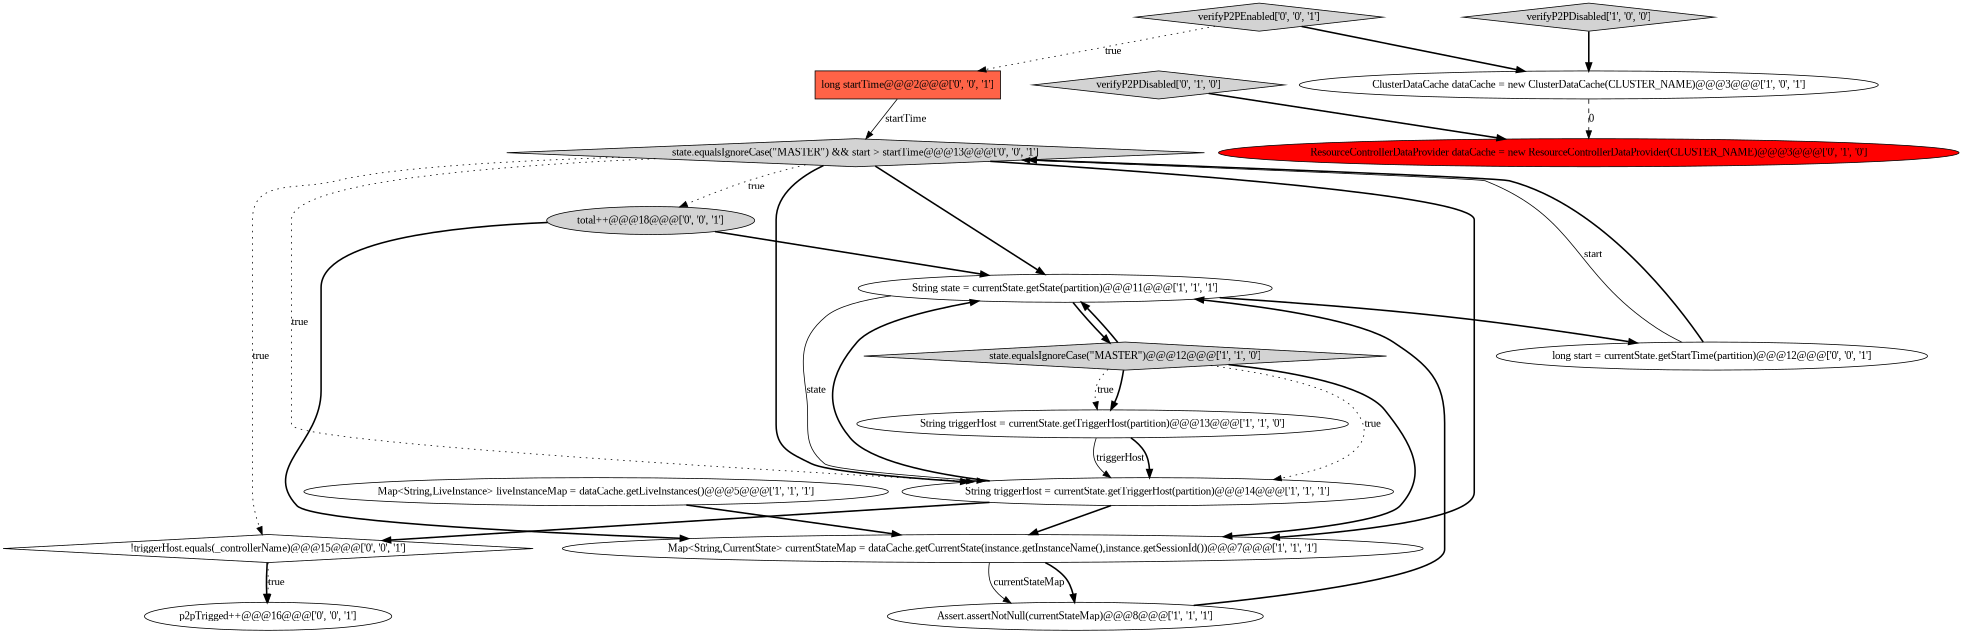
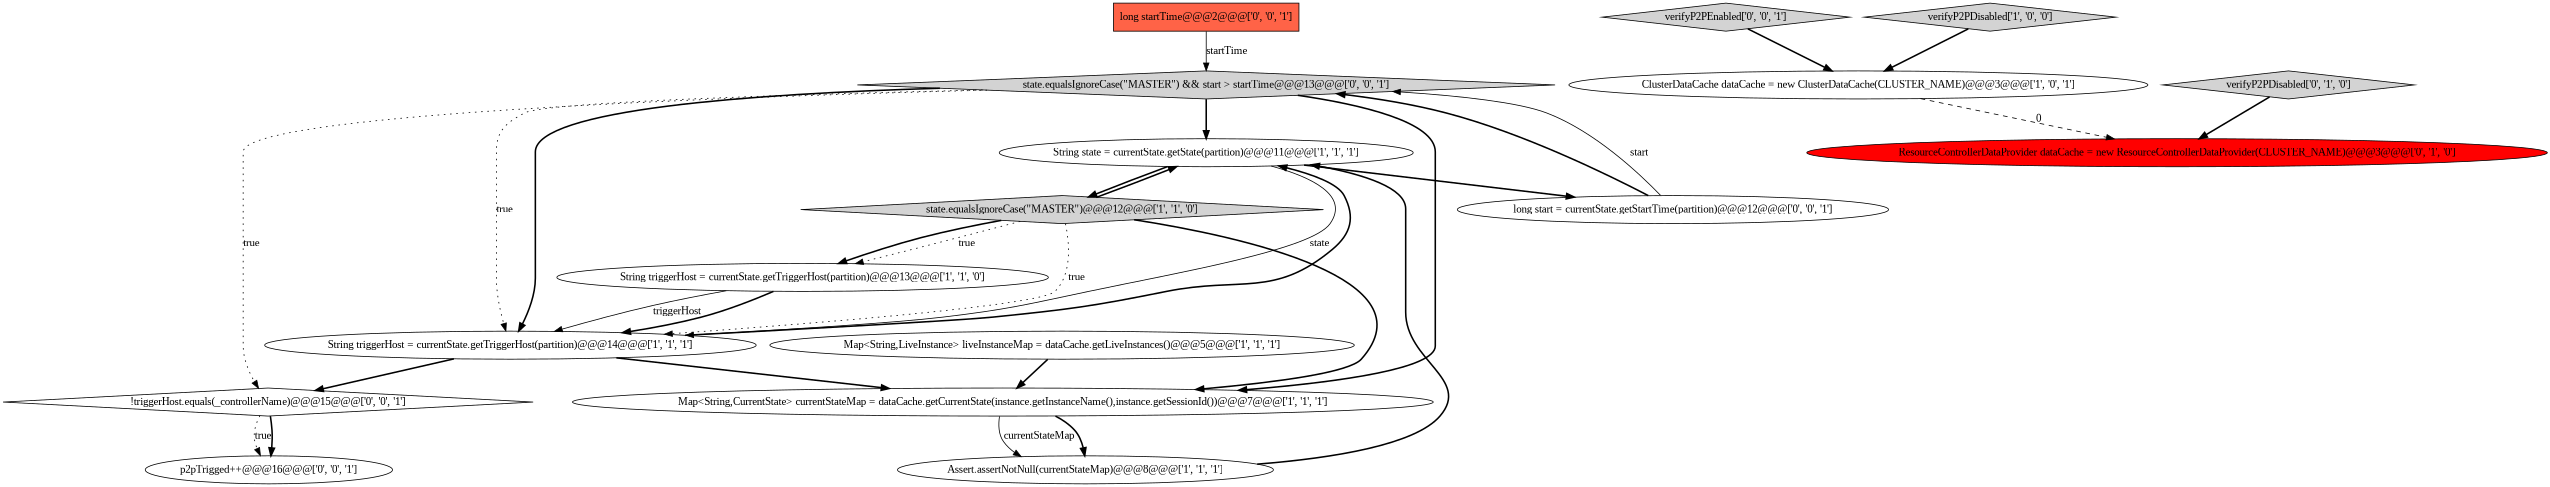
(1100, 48) -> none
(651, 221) -> none
